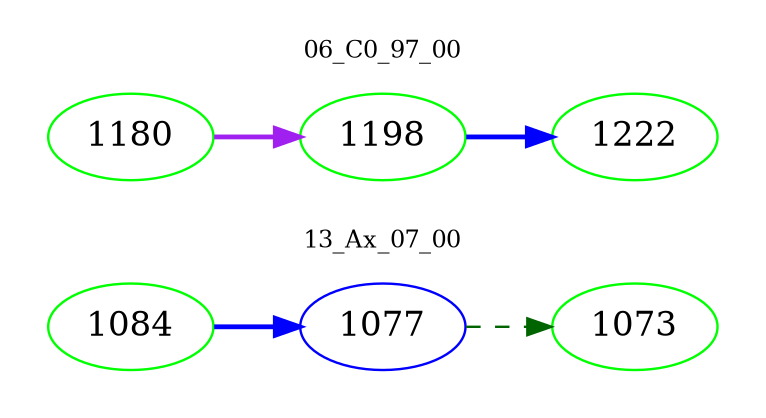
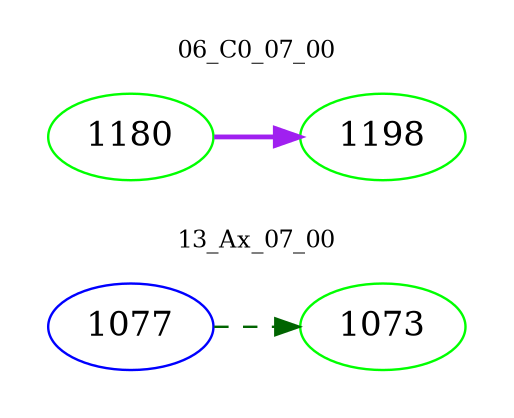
(383, 52) -> (257, 52)
(635, 137) -> none
(131, 327) -> none
